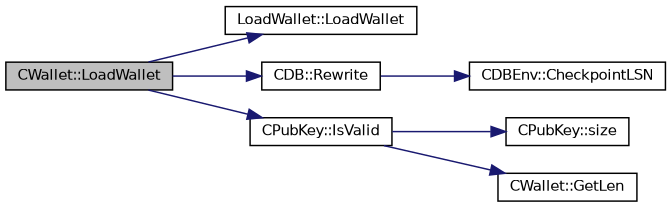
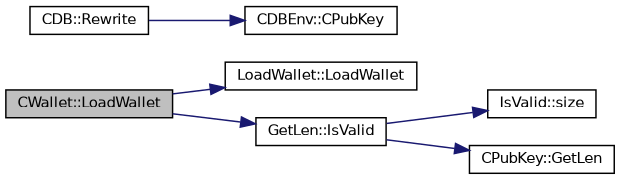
(209, 76) -> none
(567, 76) -> (321, 20)
(321, 132) -> (321, 132)
(567, 132) -> (542, 104)
(567, 187) -> (542, 159)
